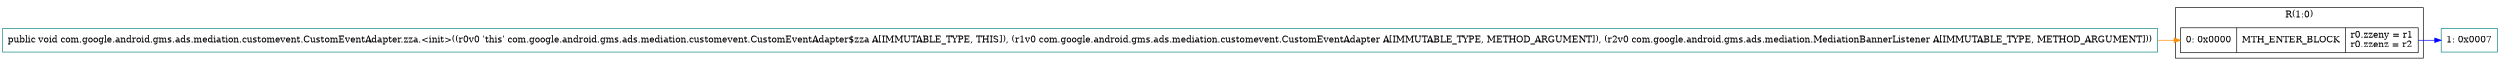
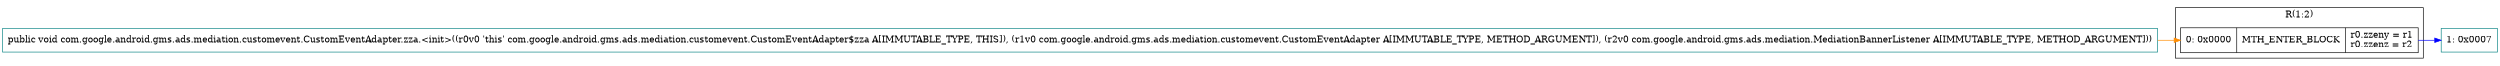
(2299, 15) -> (2299, 15)
